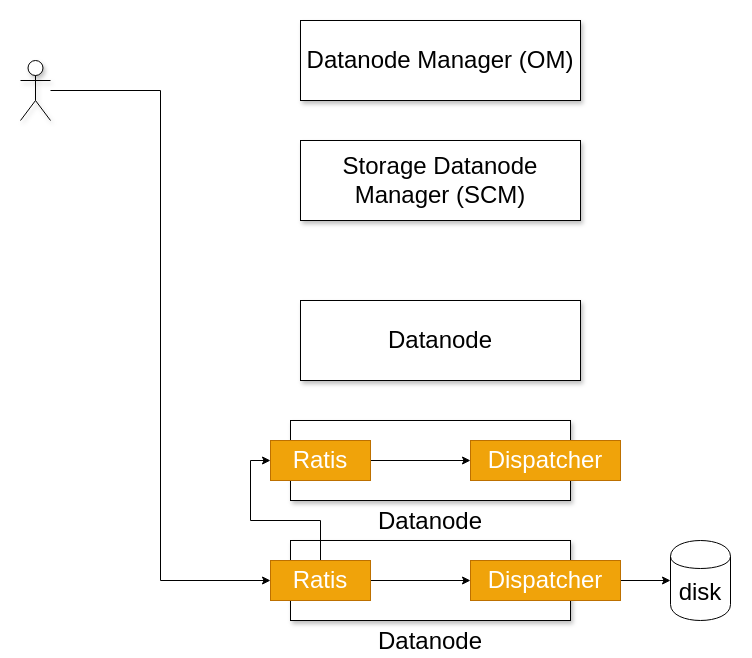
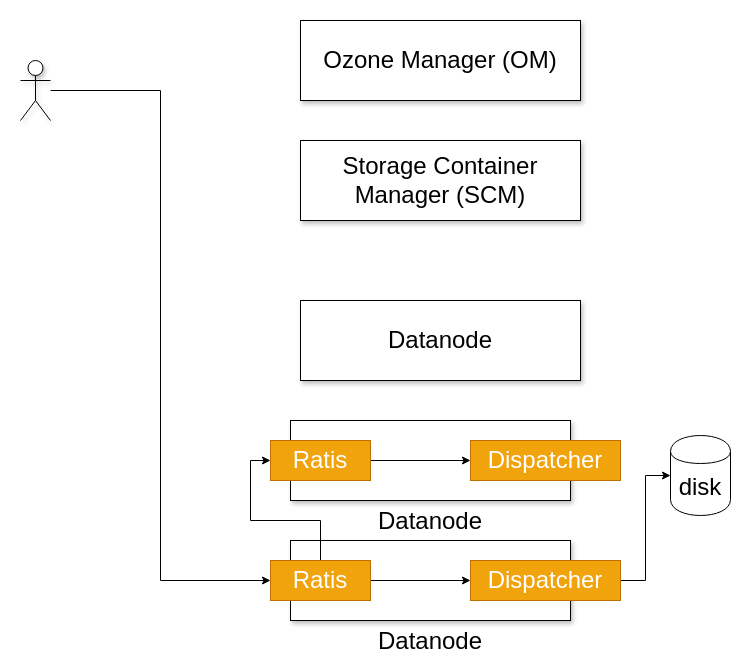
(441, 61) -> (441, 61)
(441, 181) -> (441, 181)
(701, 581) -> (701, 476)
